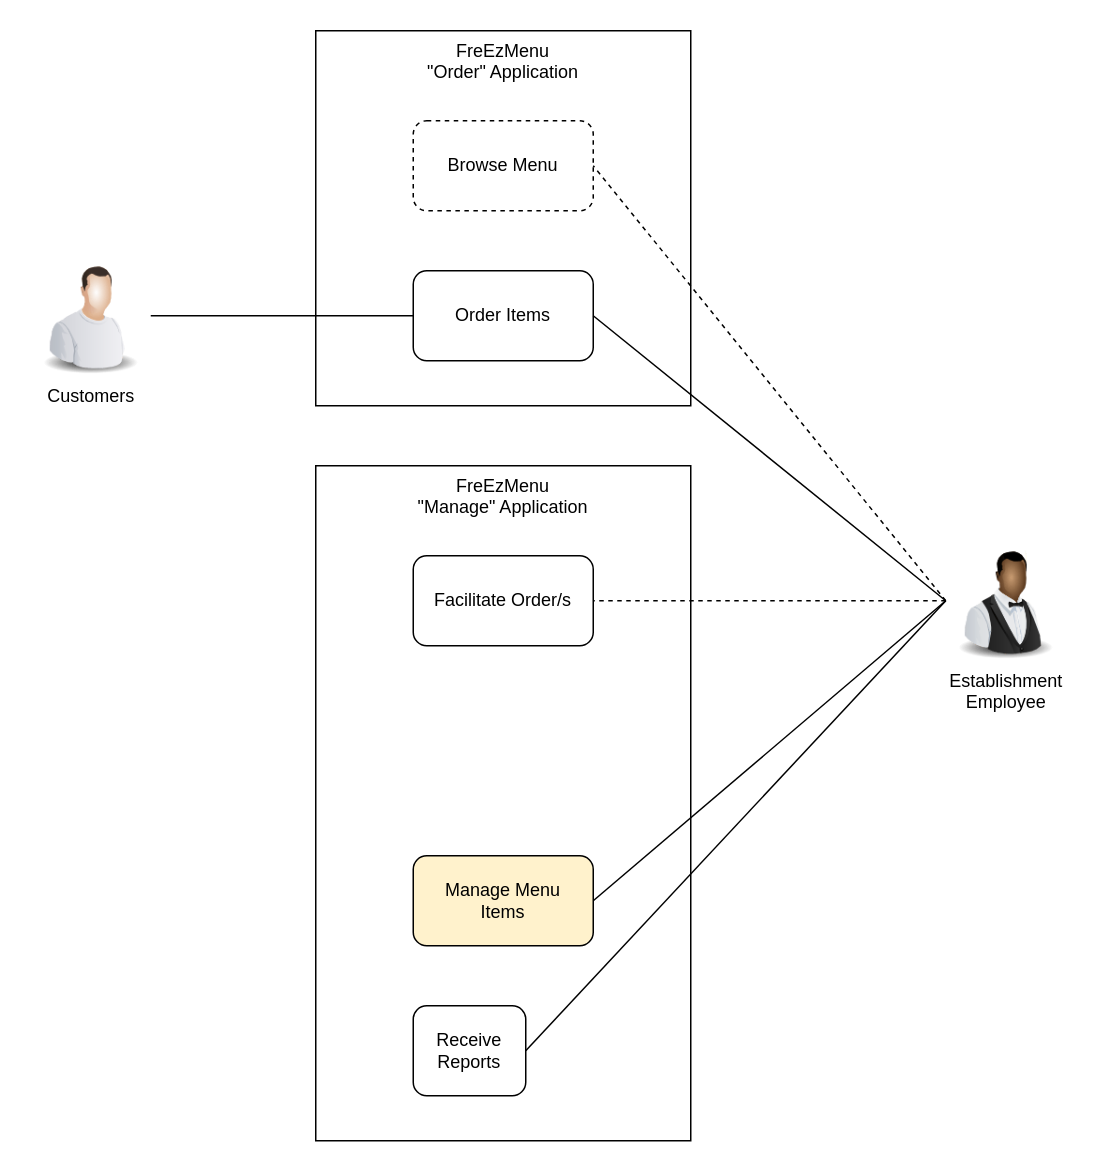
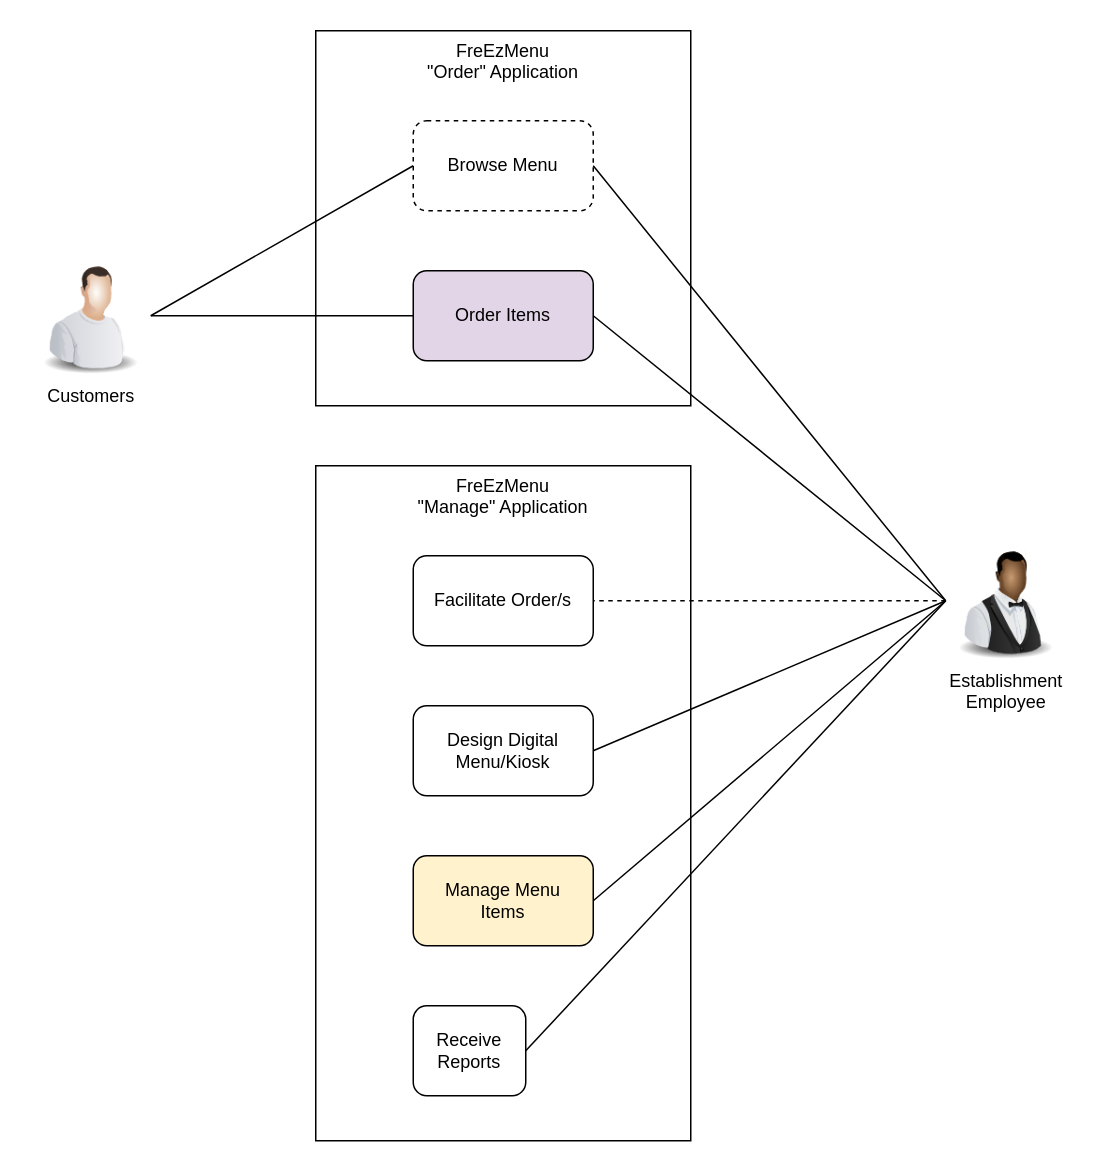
none -> (284, 240)
(503, 316) -> (503, 316)
(766, 379) -> (766, 379)
none -> (764, 678)
none -> (503, 751)
